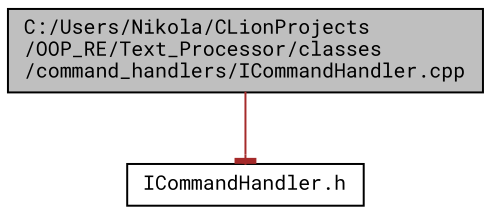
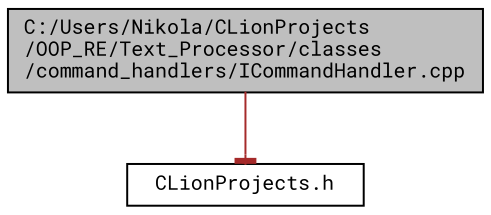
(245, 185) -> (245, 185)
